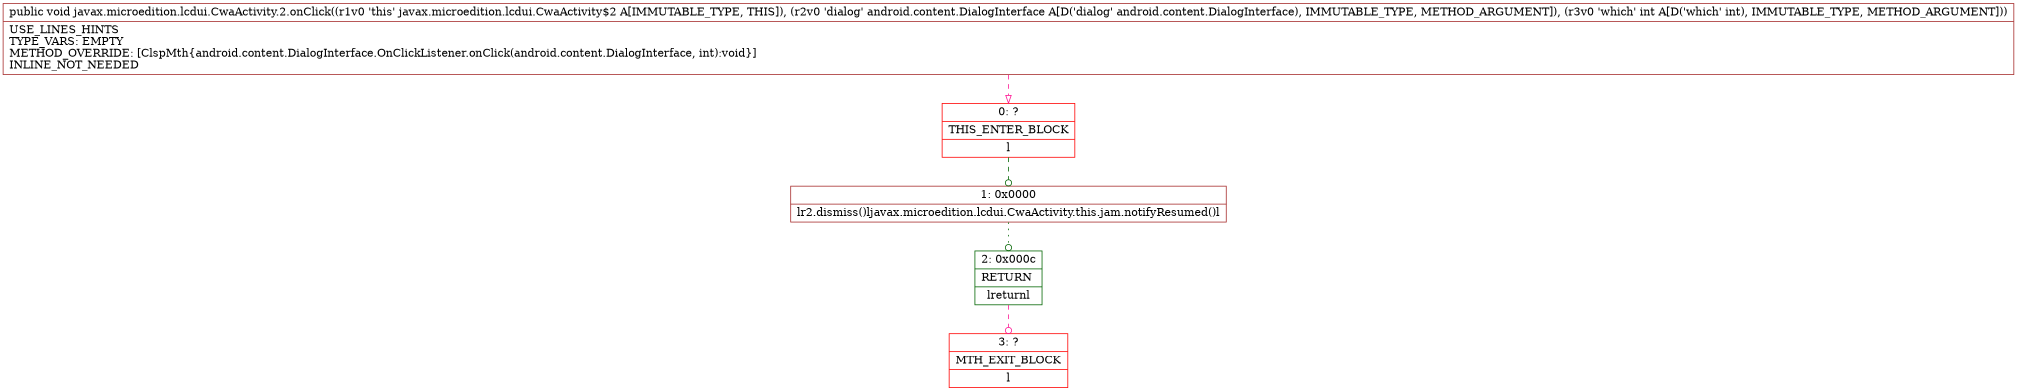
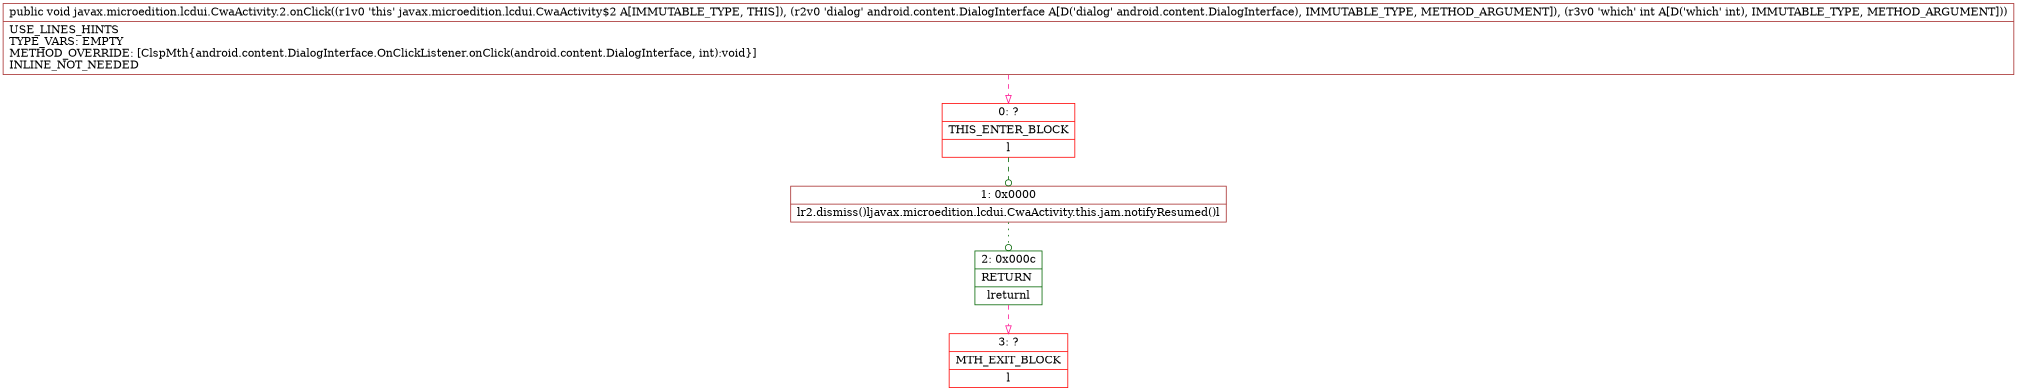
(1008, 316) -> (1008, 315)
